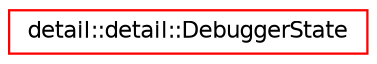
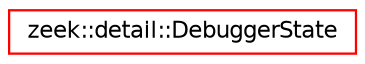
(188, 32) -> (183, 32)
